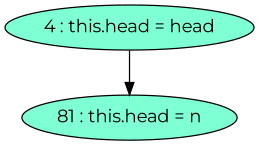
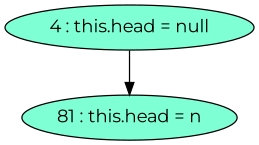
(130, 28) -> (130, 28)
